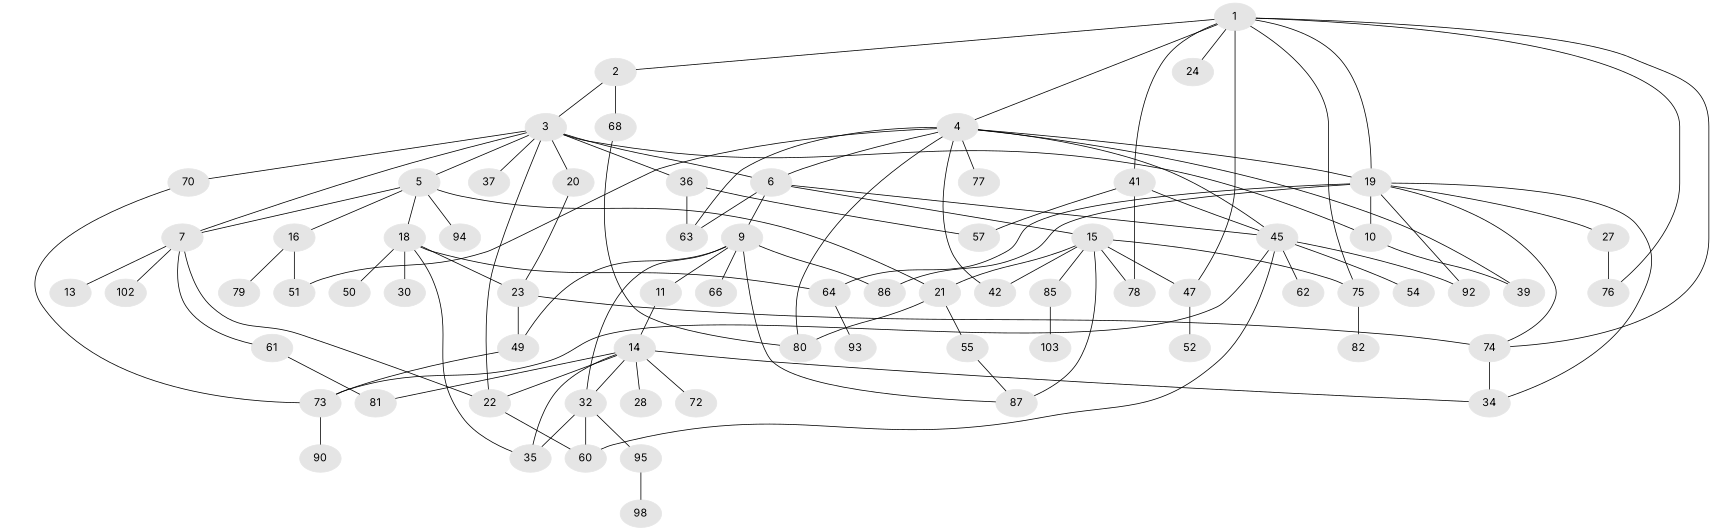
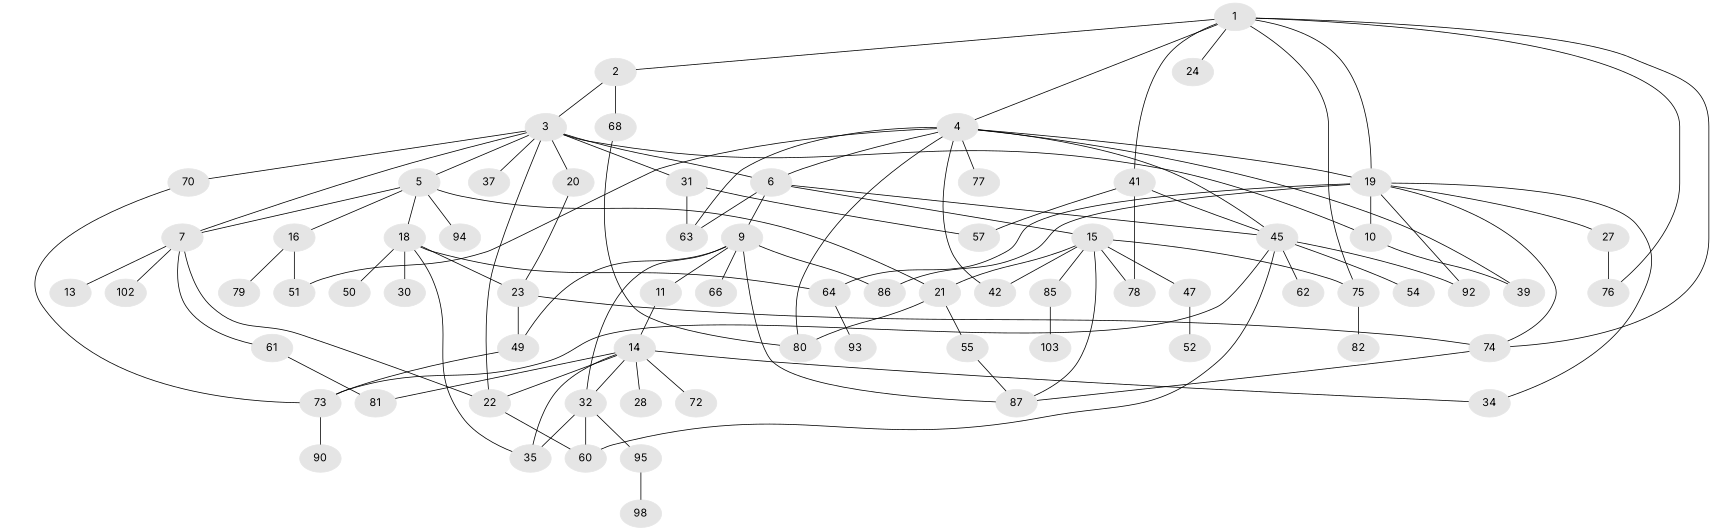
(1235, 166) -> none
(687, 182) -> (687, 182)
(1490, 376) -> (1253, 377)
